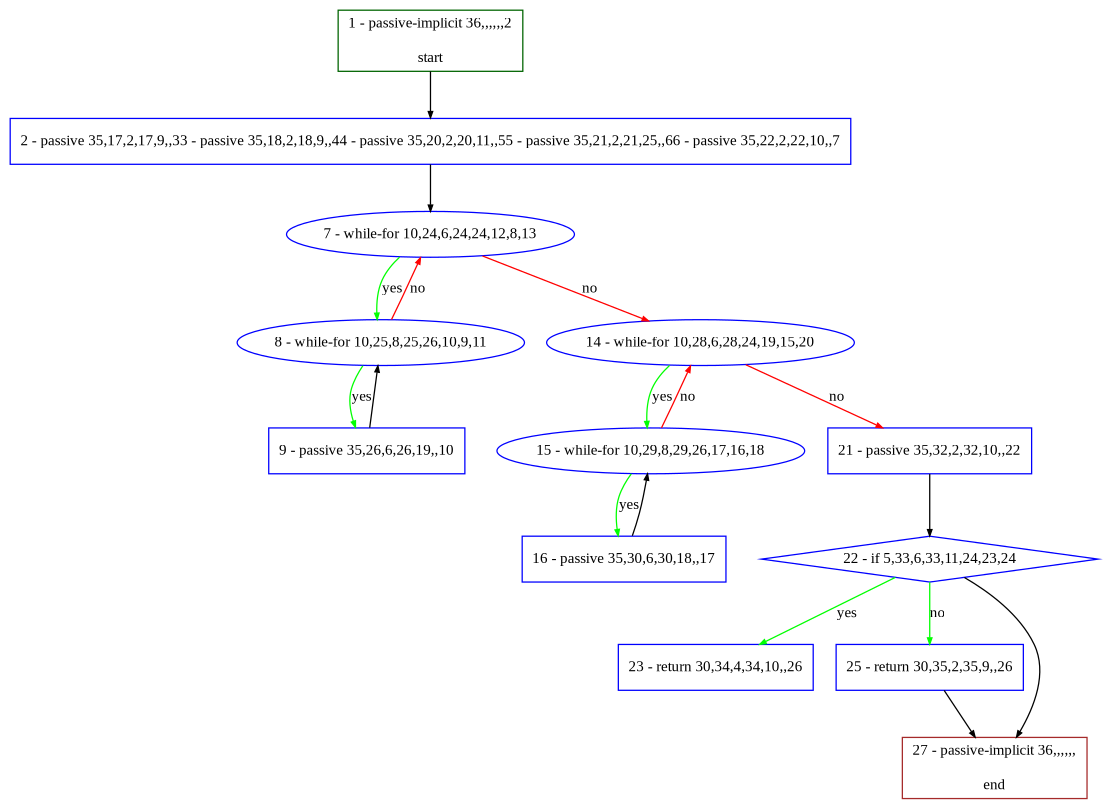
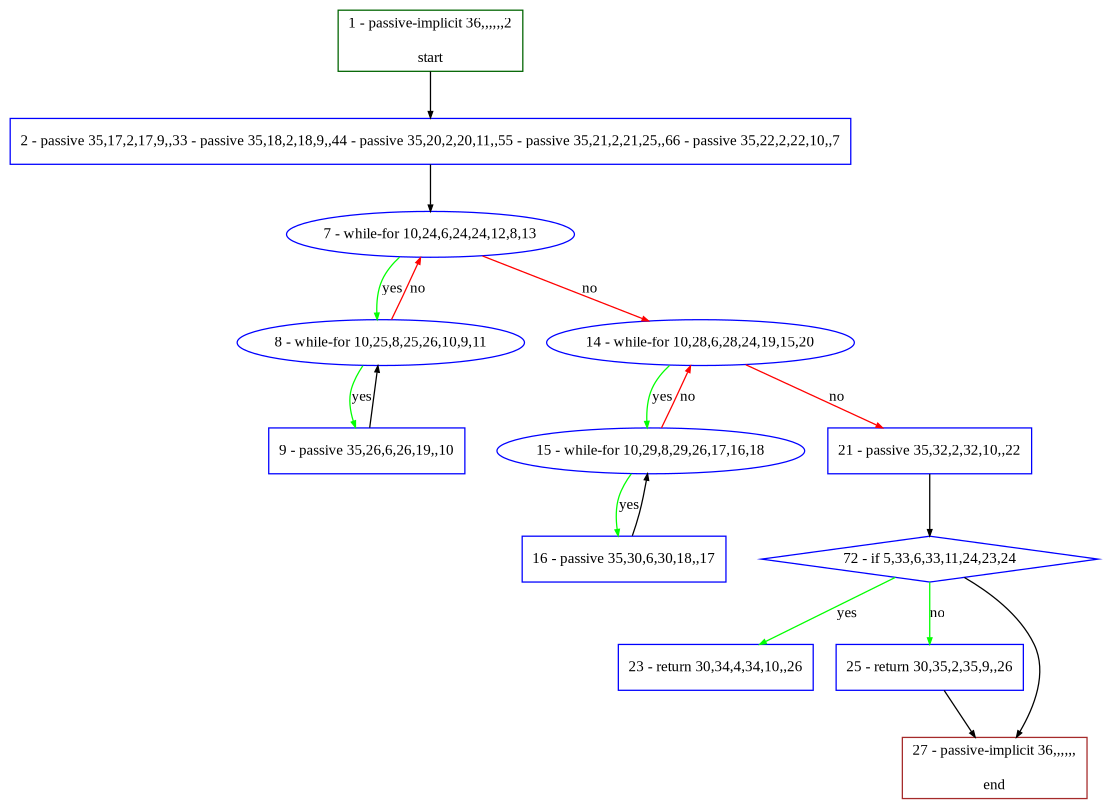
(930, 559) -> (930, 559)
